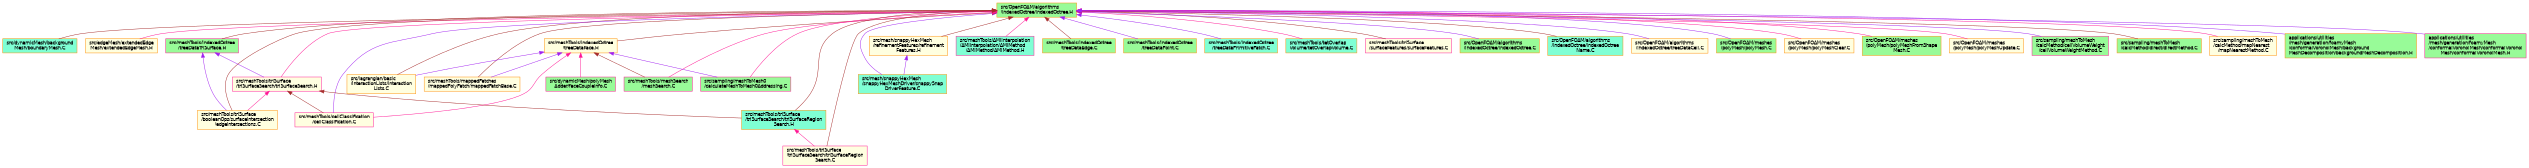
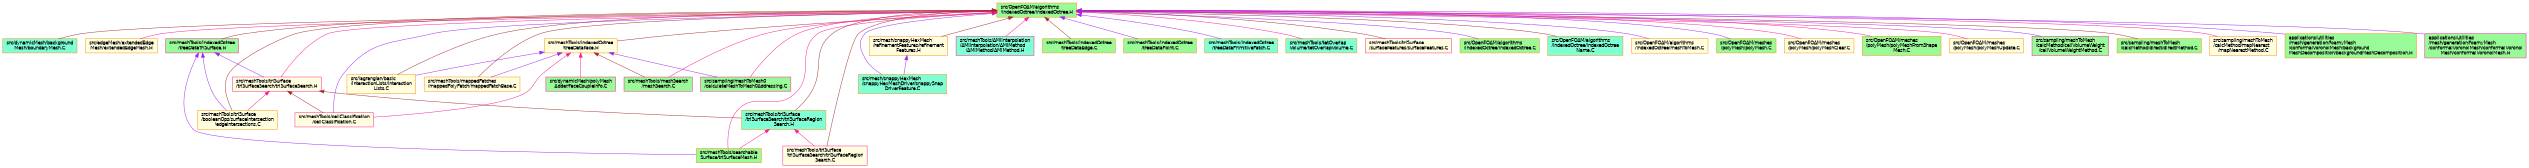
(1670, 46) -> (1670, 46)
none -> (729, 156)
